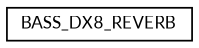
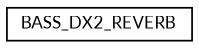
(100, 24) -> (100, 24)
